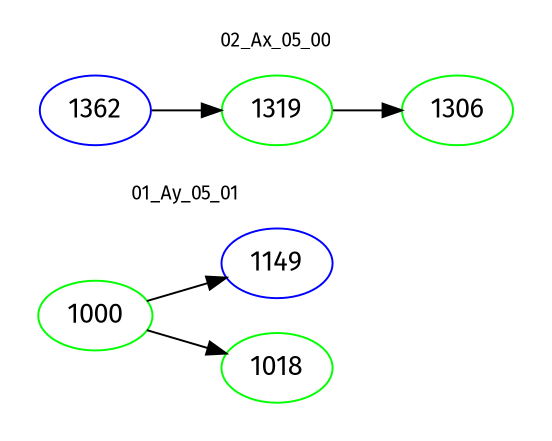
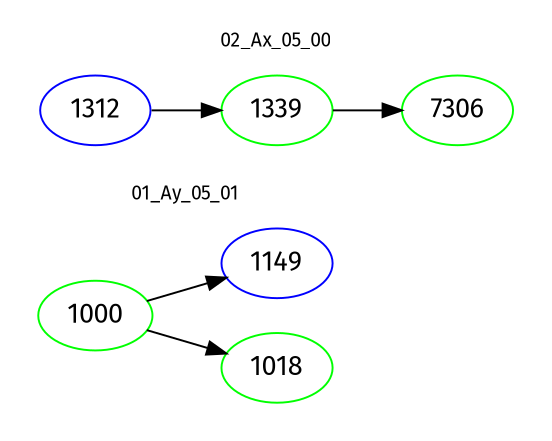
(95, 110) -> (95, 110)
(277, 110) -> (277, 110)
(457, 110) -> (457, 110)
